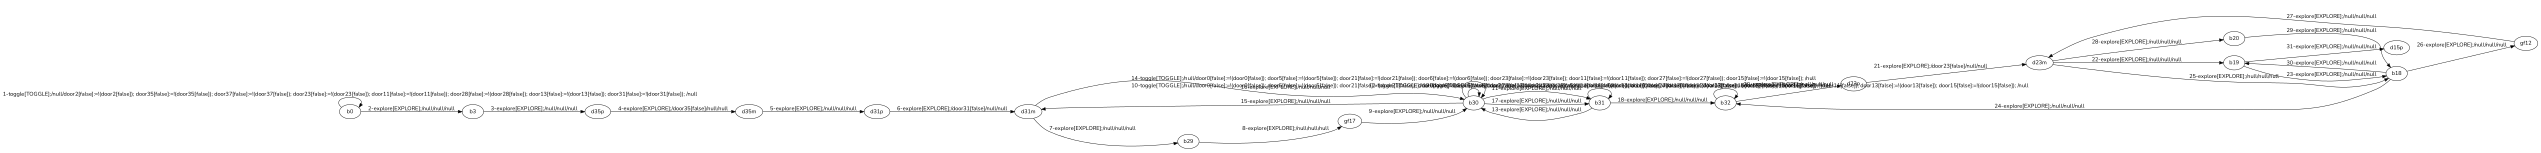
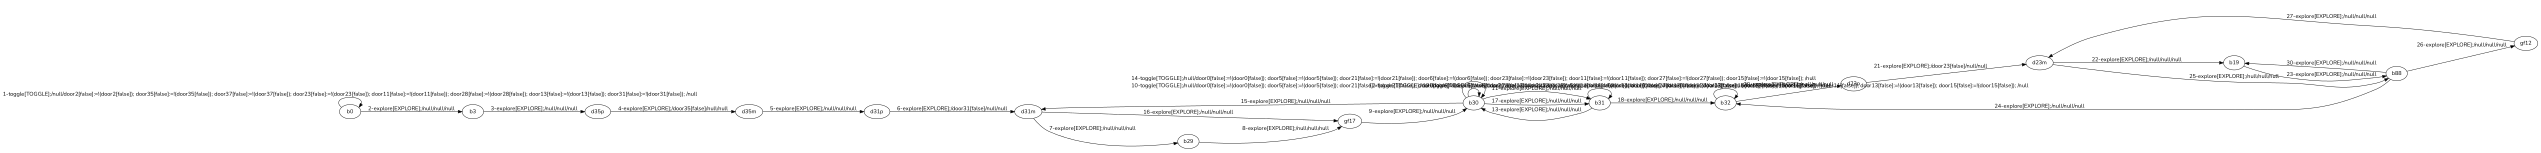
(2234, 39) -> none
(2397, 48) -> none
(2397, 74) -> (2397, 74)
(1246, 91) -> (1188, 116)
